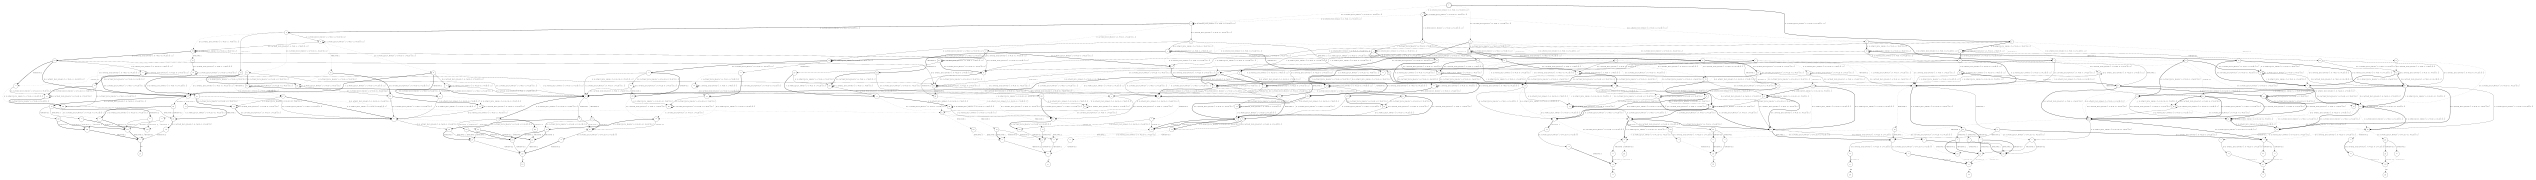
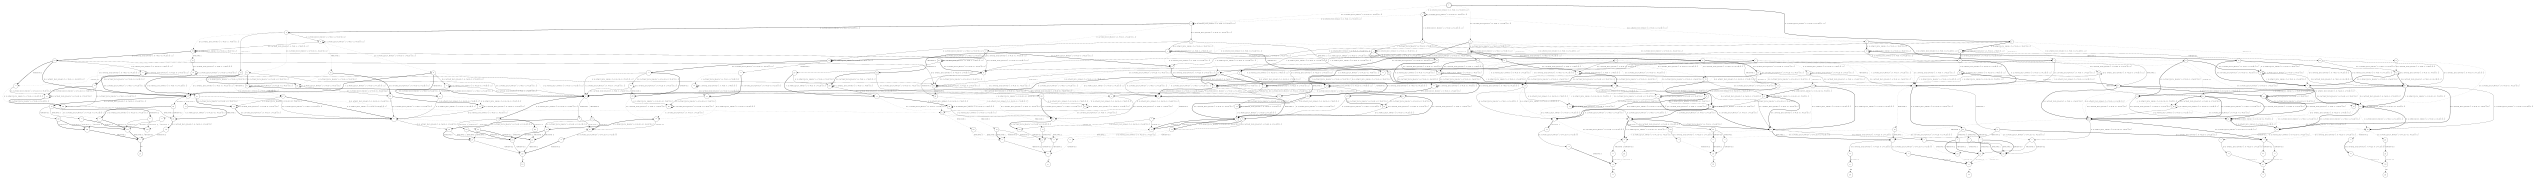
(2397, 154) -> none
